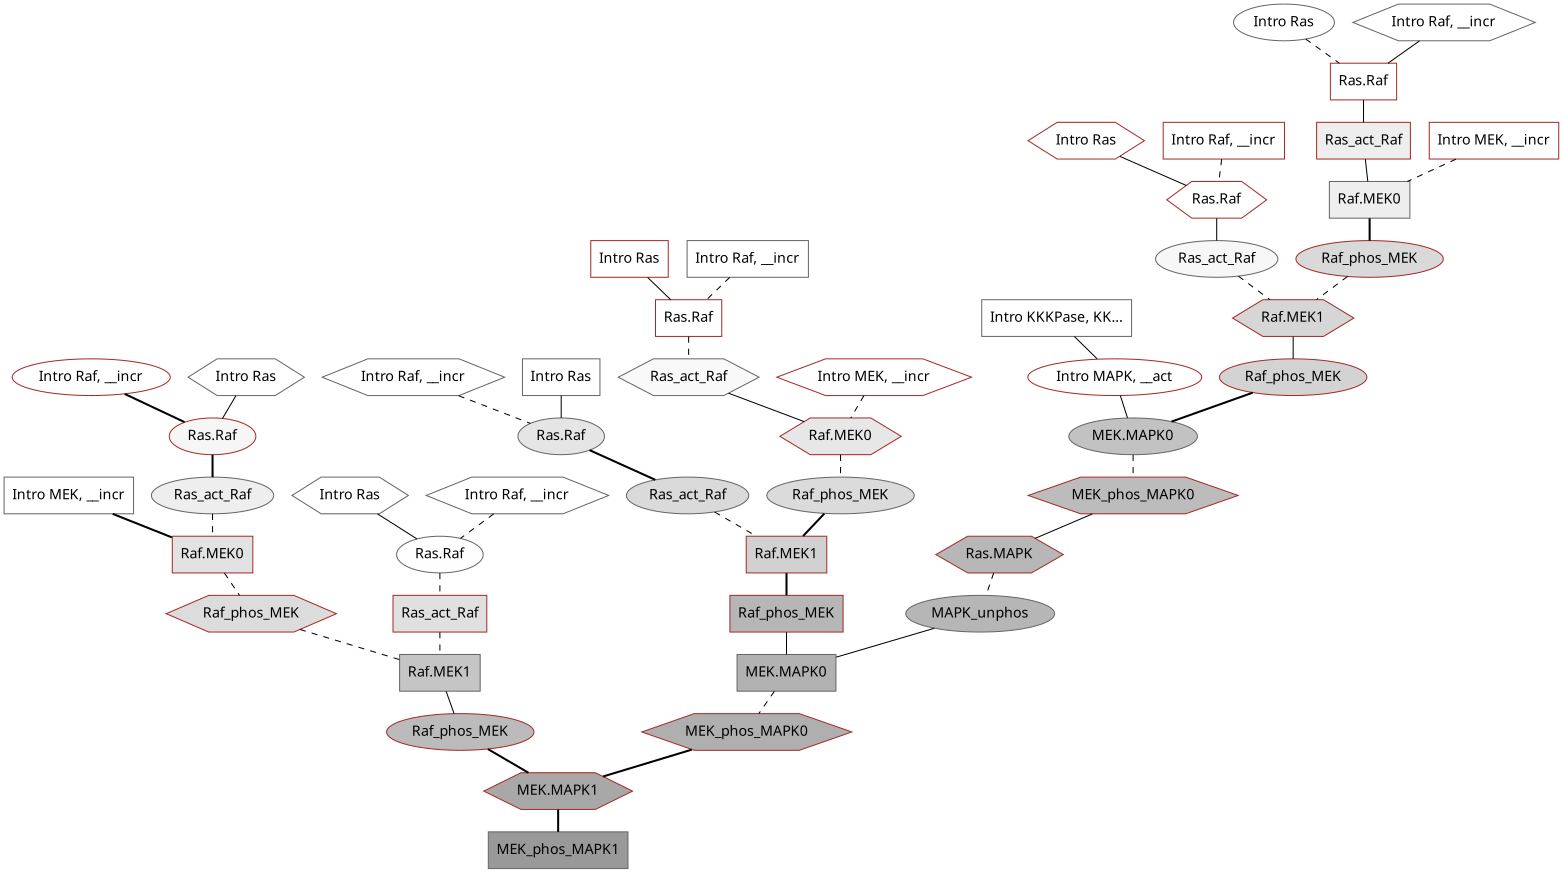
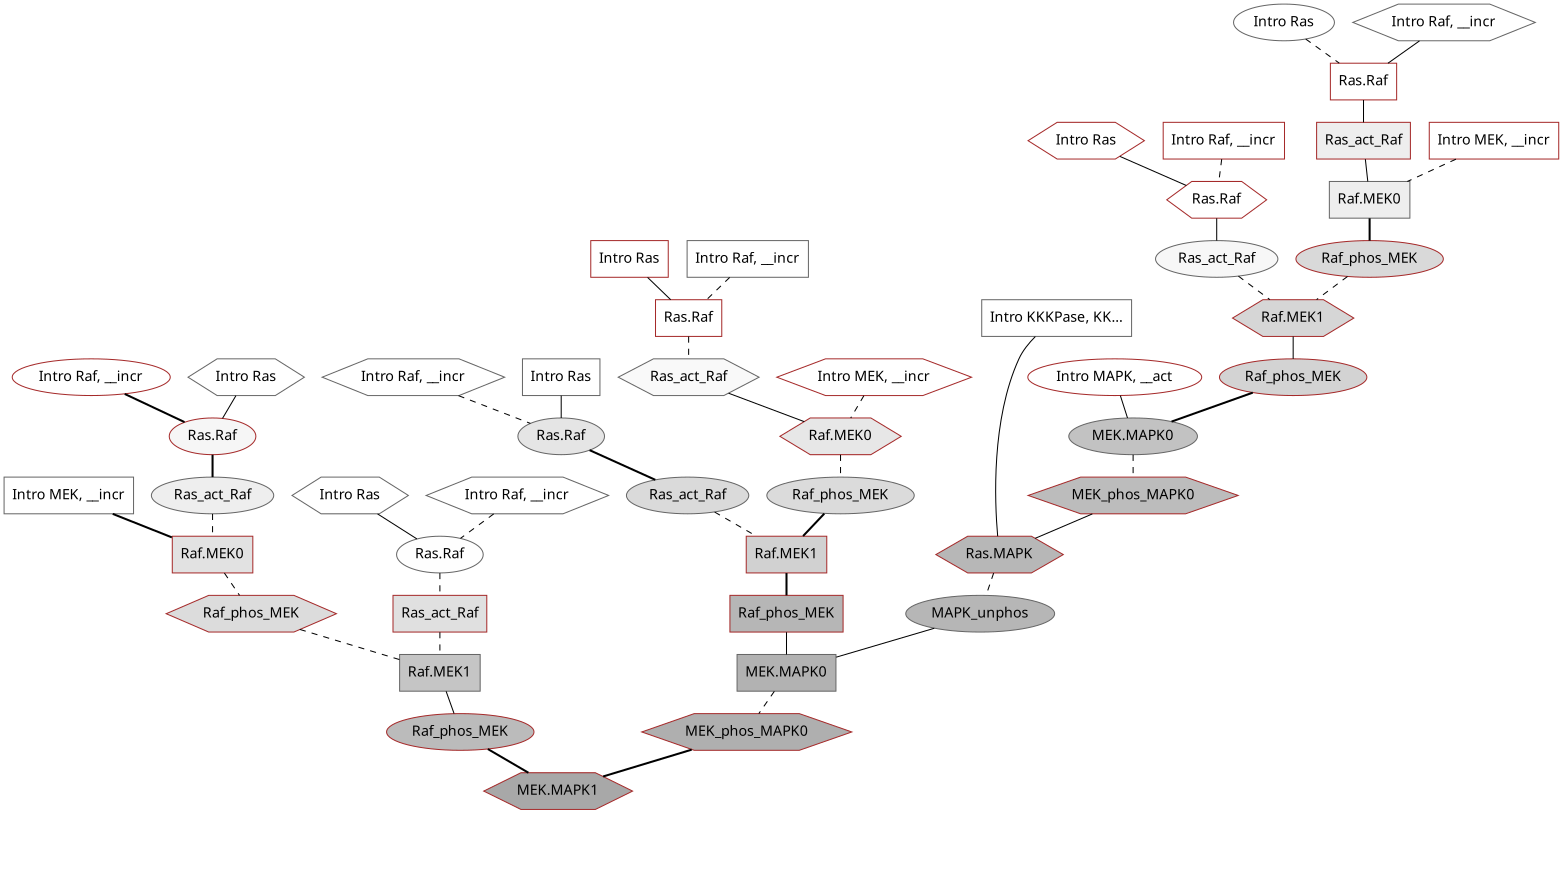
(1086, 348) -> (999, 432)
(558, 850) -> none
